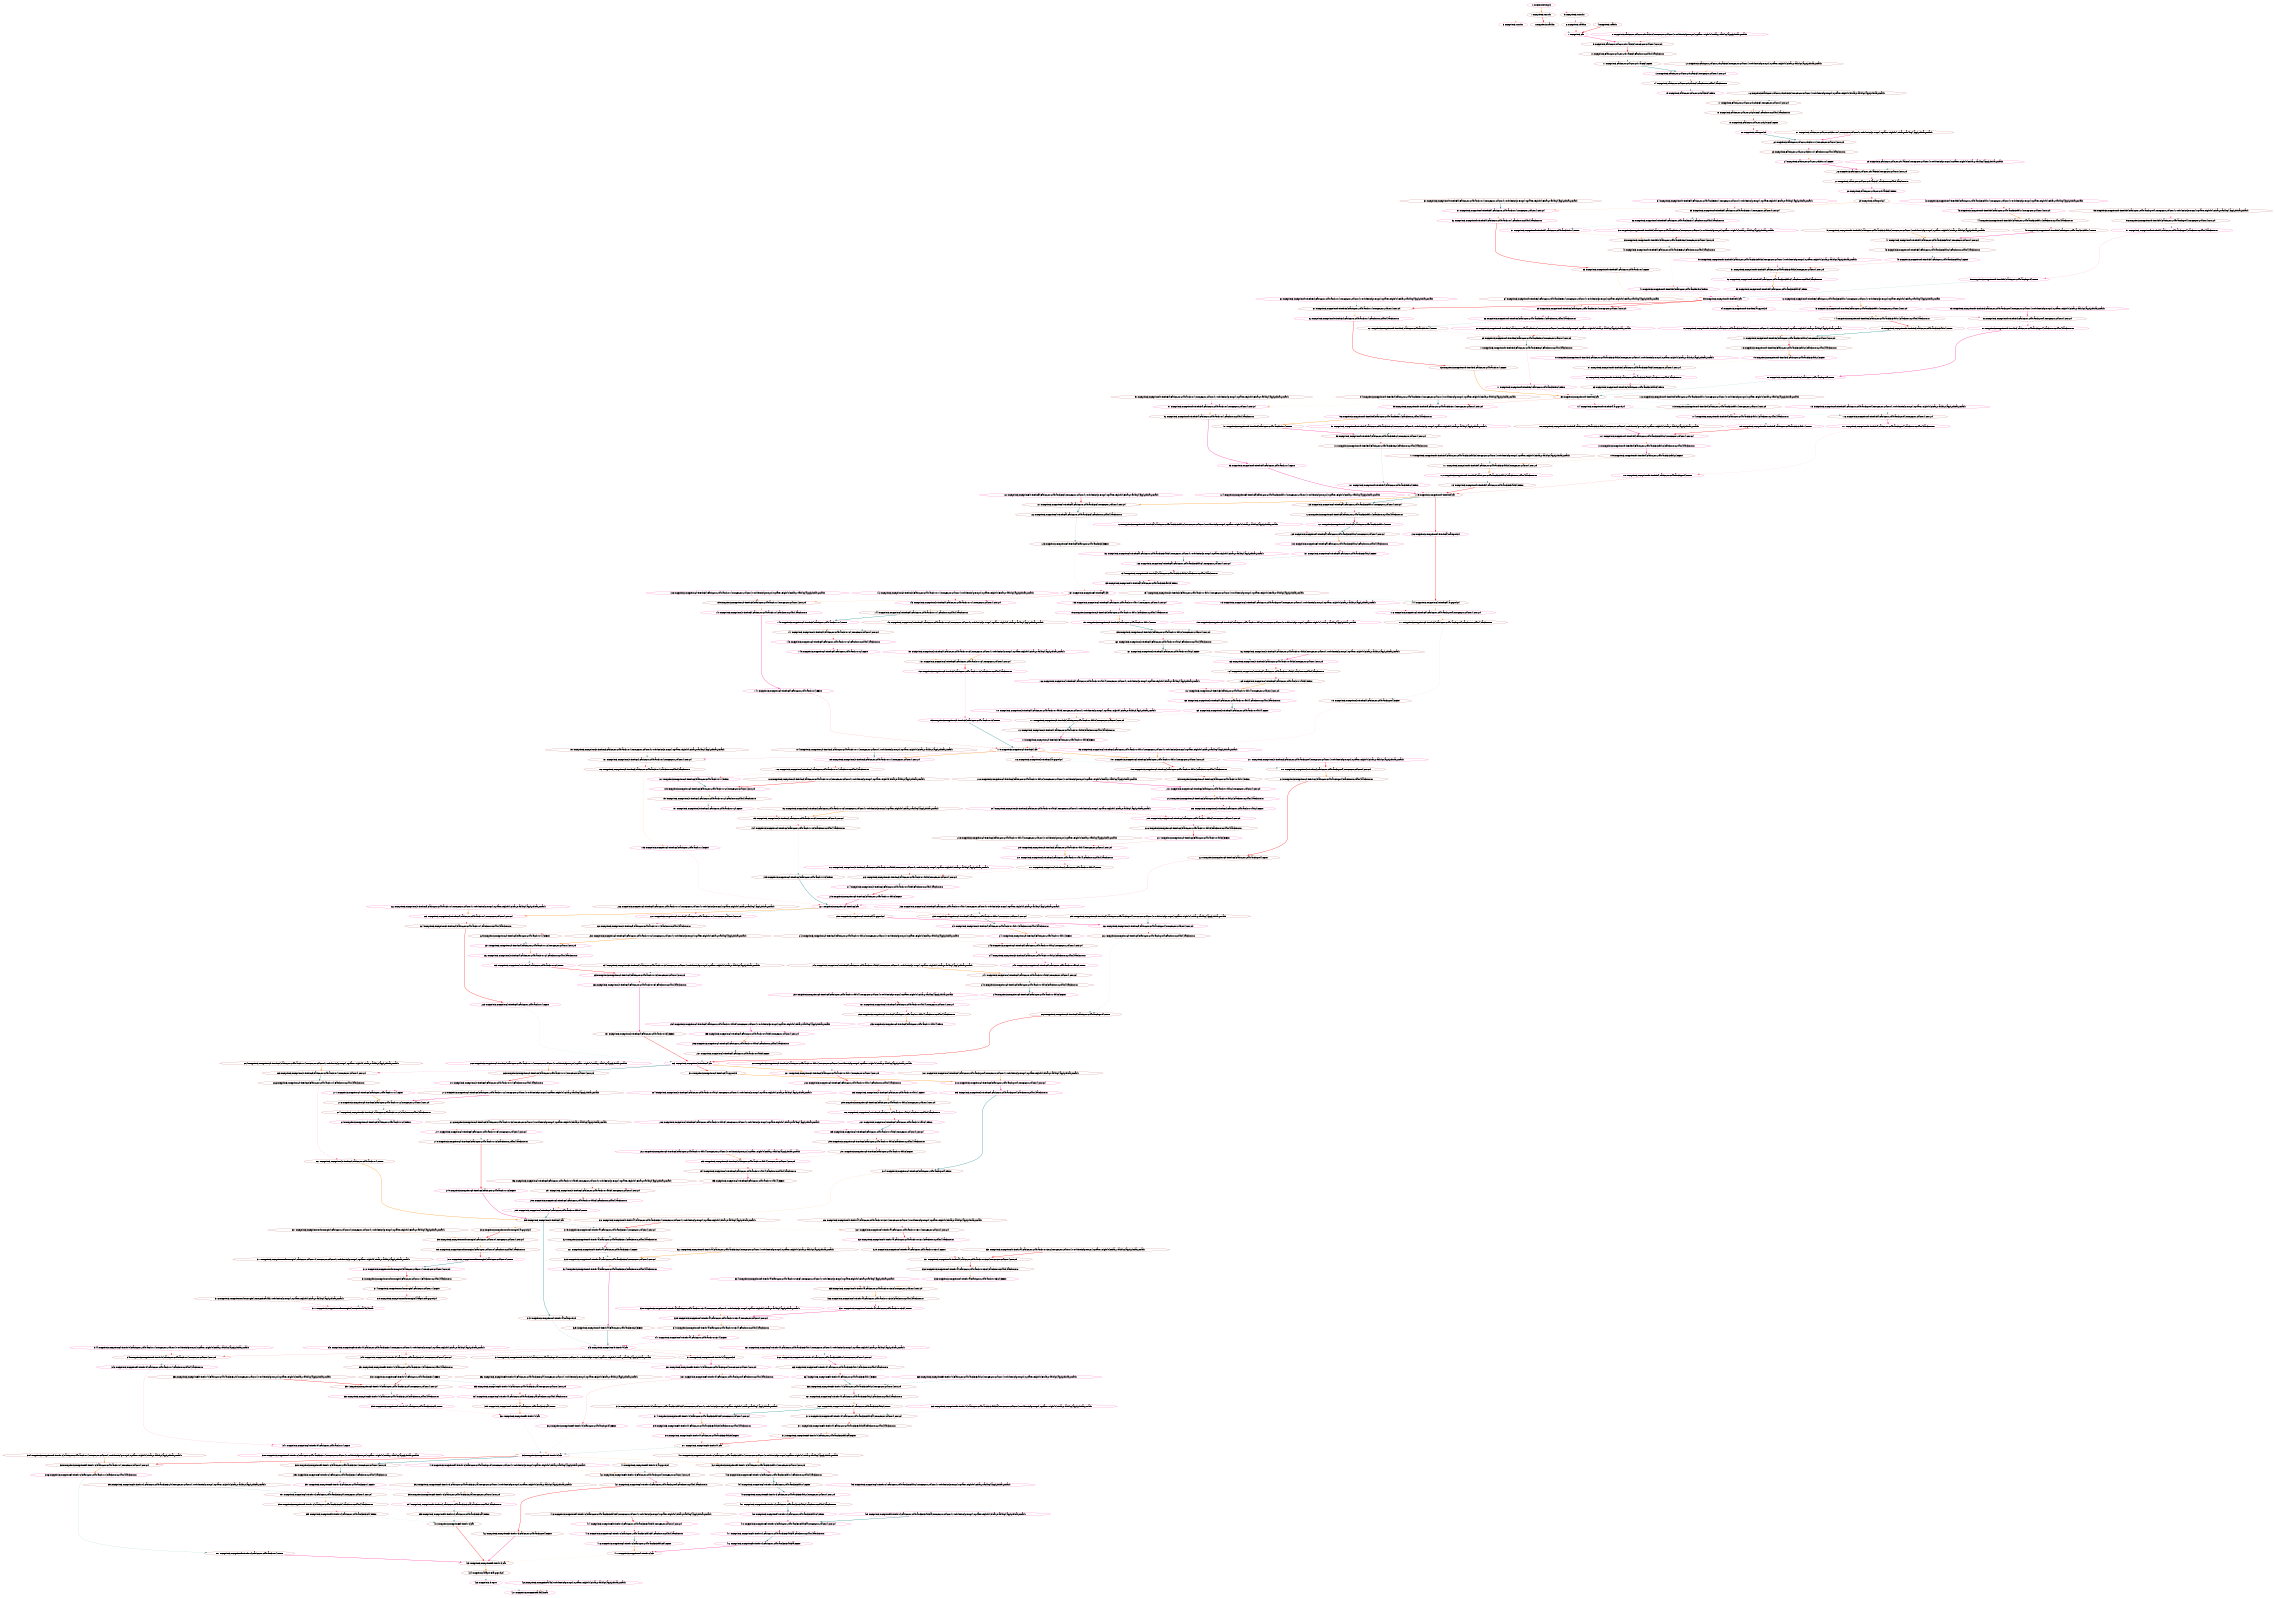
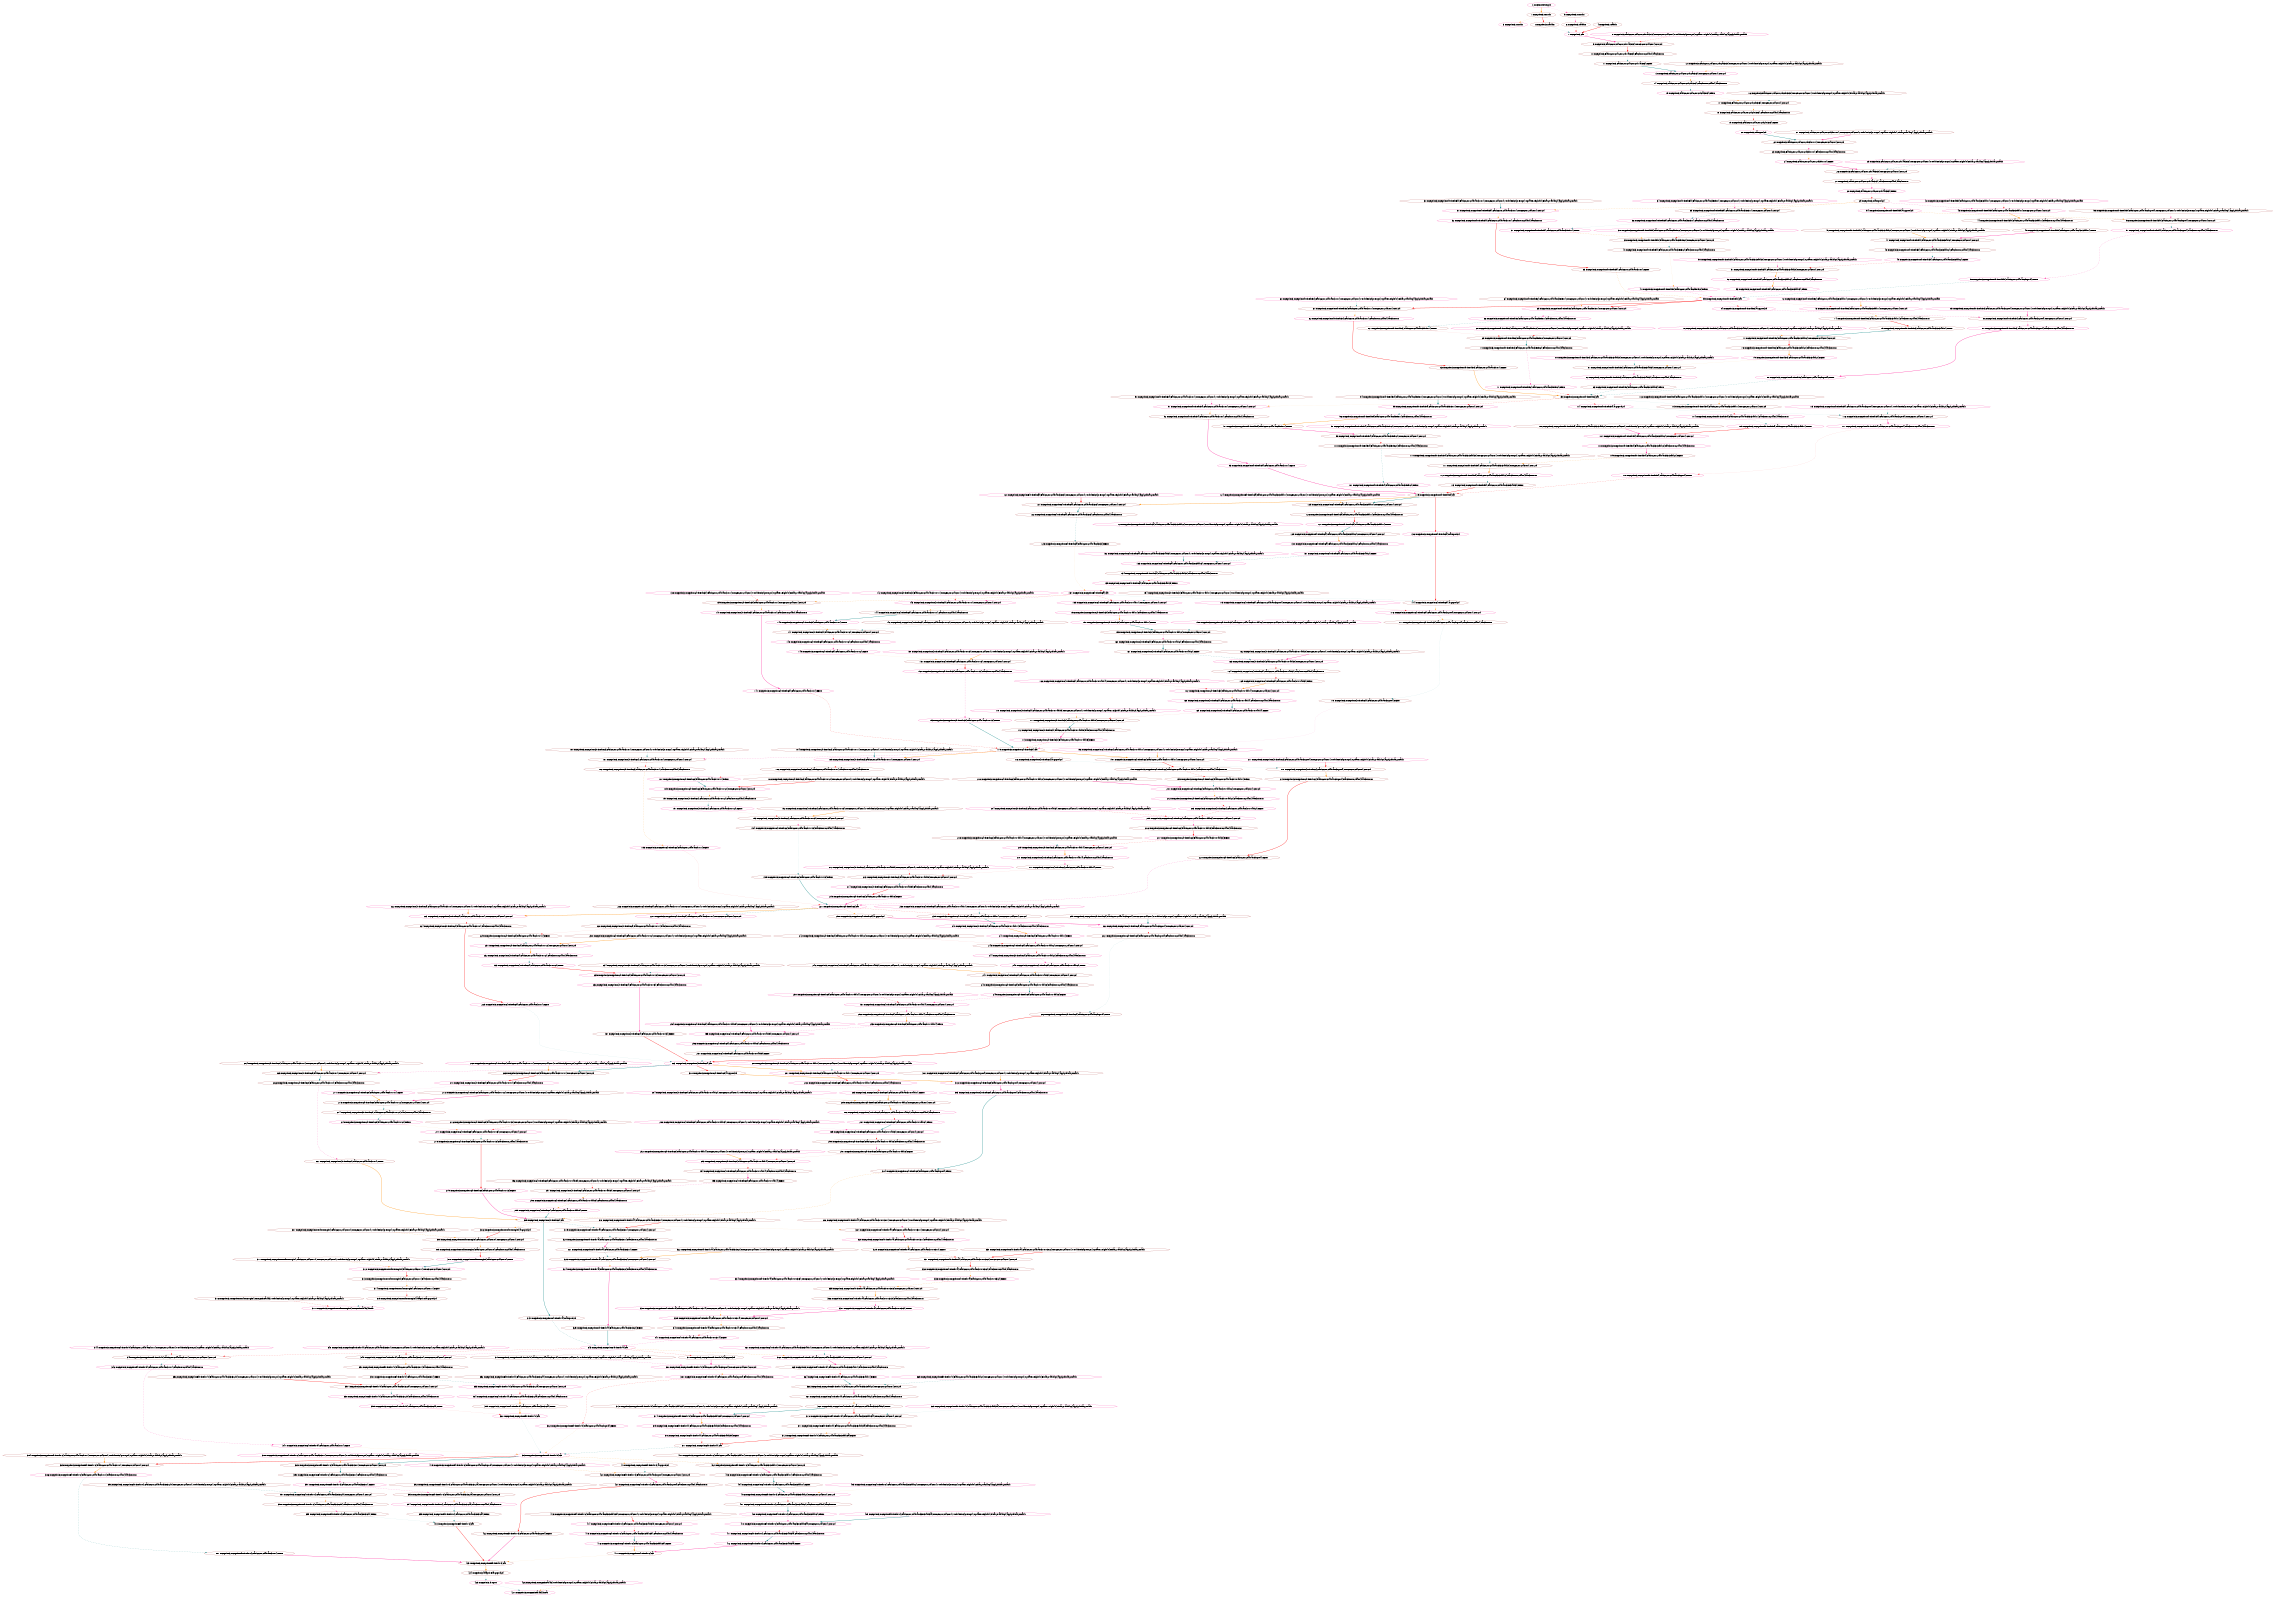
(1525, 13) -> (1528, 19)
none -> (1890, 211)
